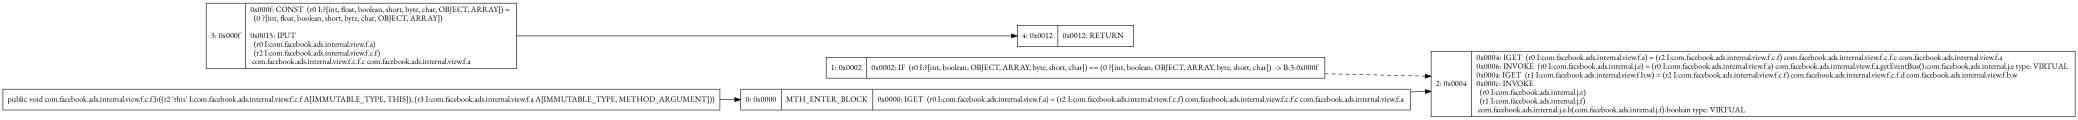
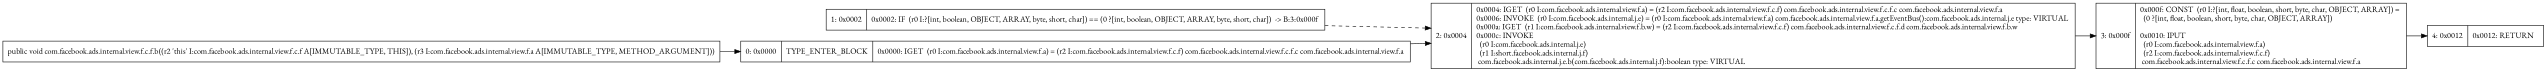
(275, 36) -> (2165, 36)
none -> (2083, 36)
(827, 99) -> (827, 51)
(1531, 101) -> (1532, 53)
